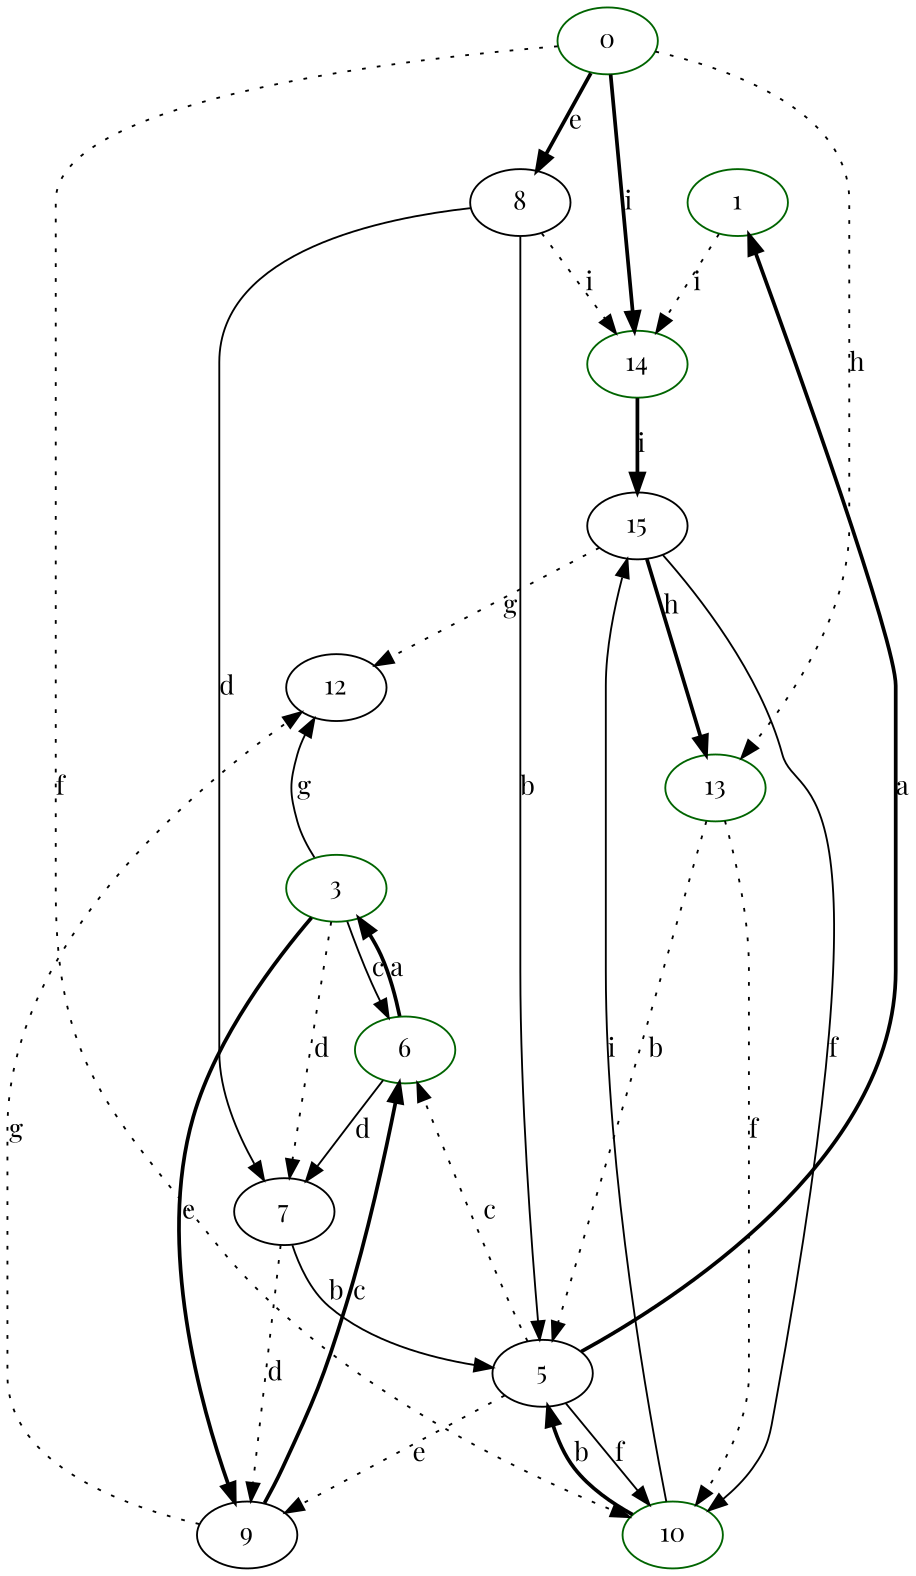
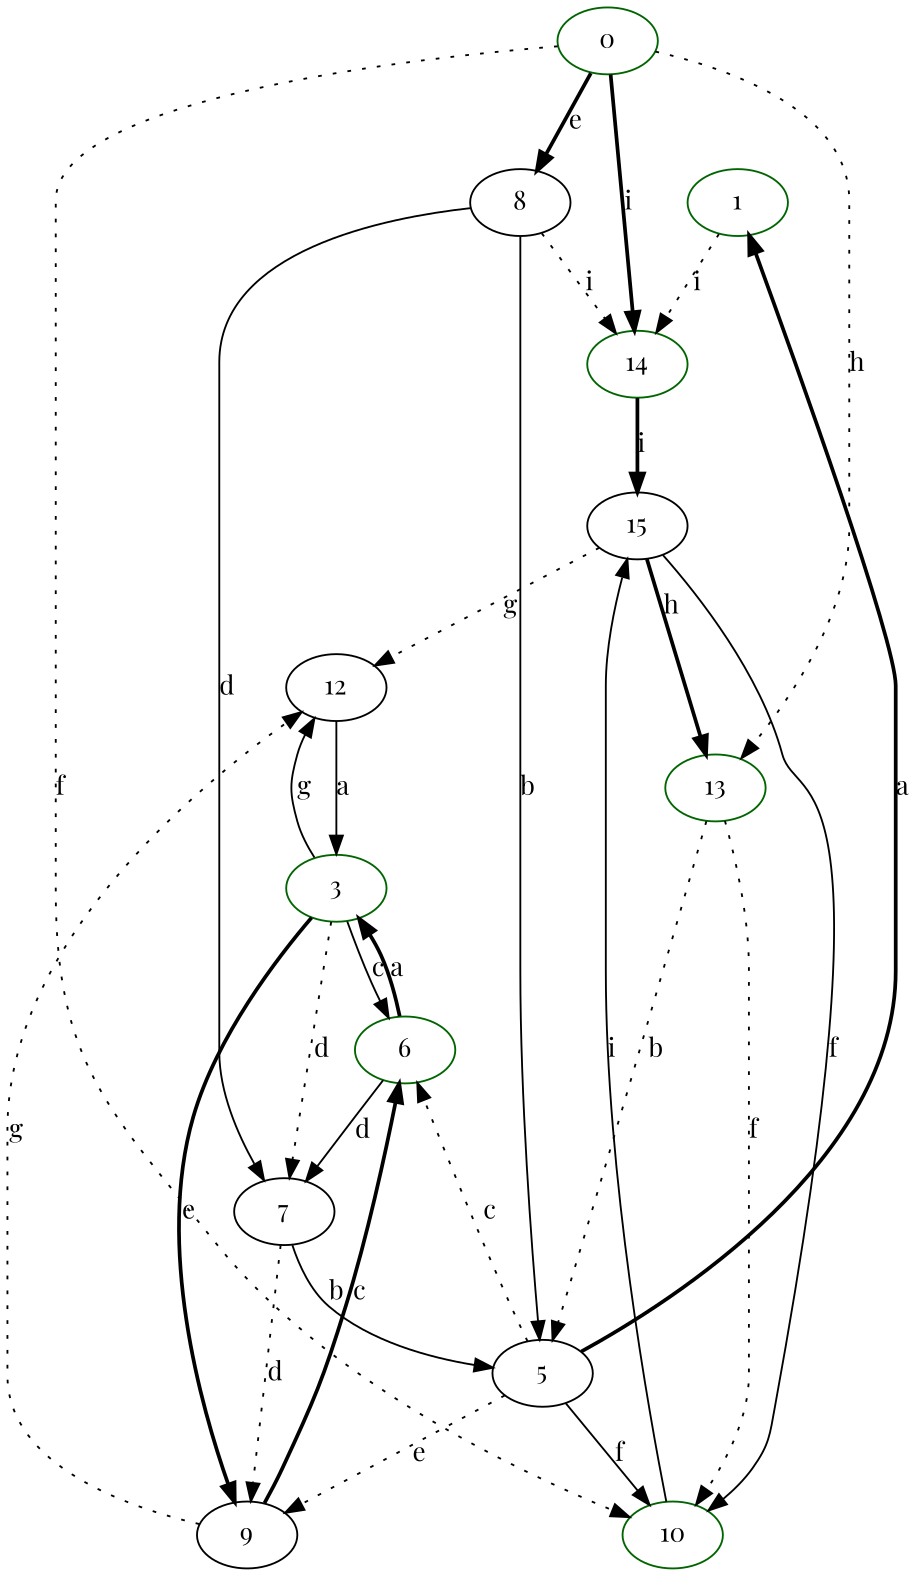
none -> (336, 778)
(583, 1478) -> none
